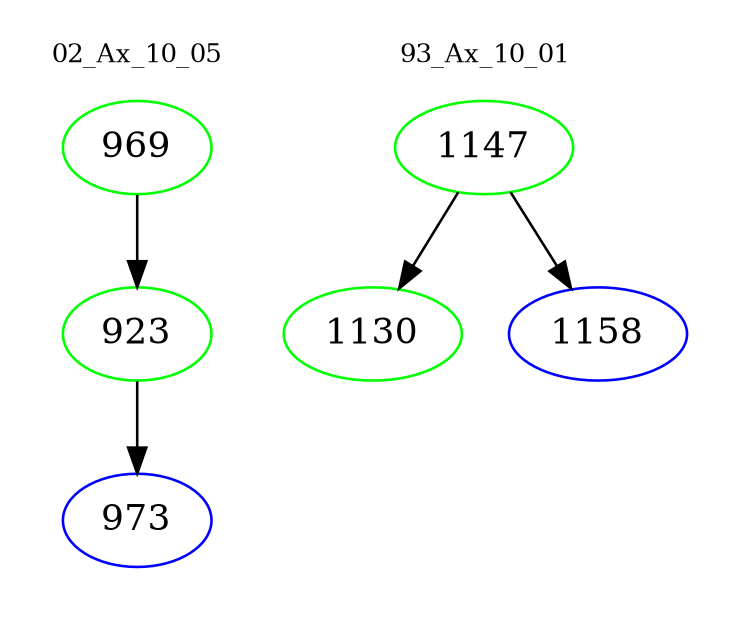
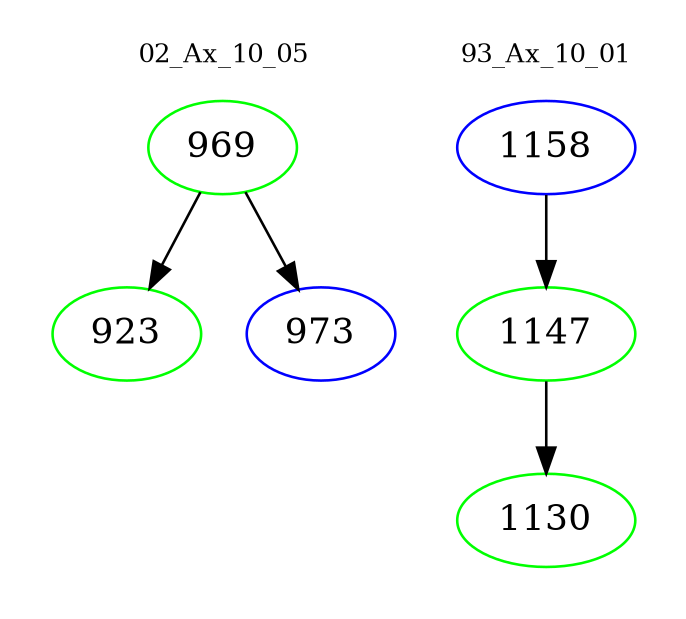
(534, 229) -> (546, 228)
(137, 414) -> (266, 229)
